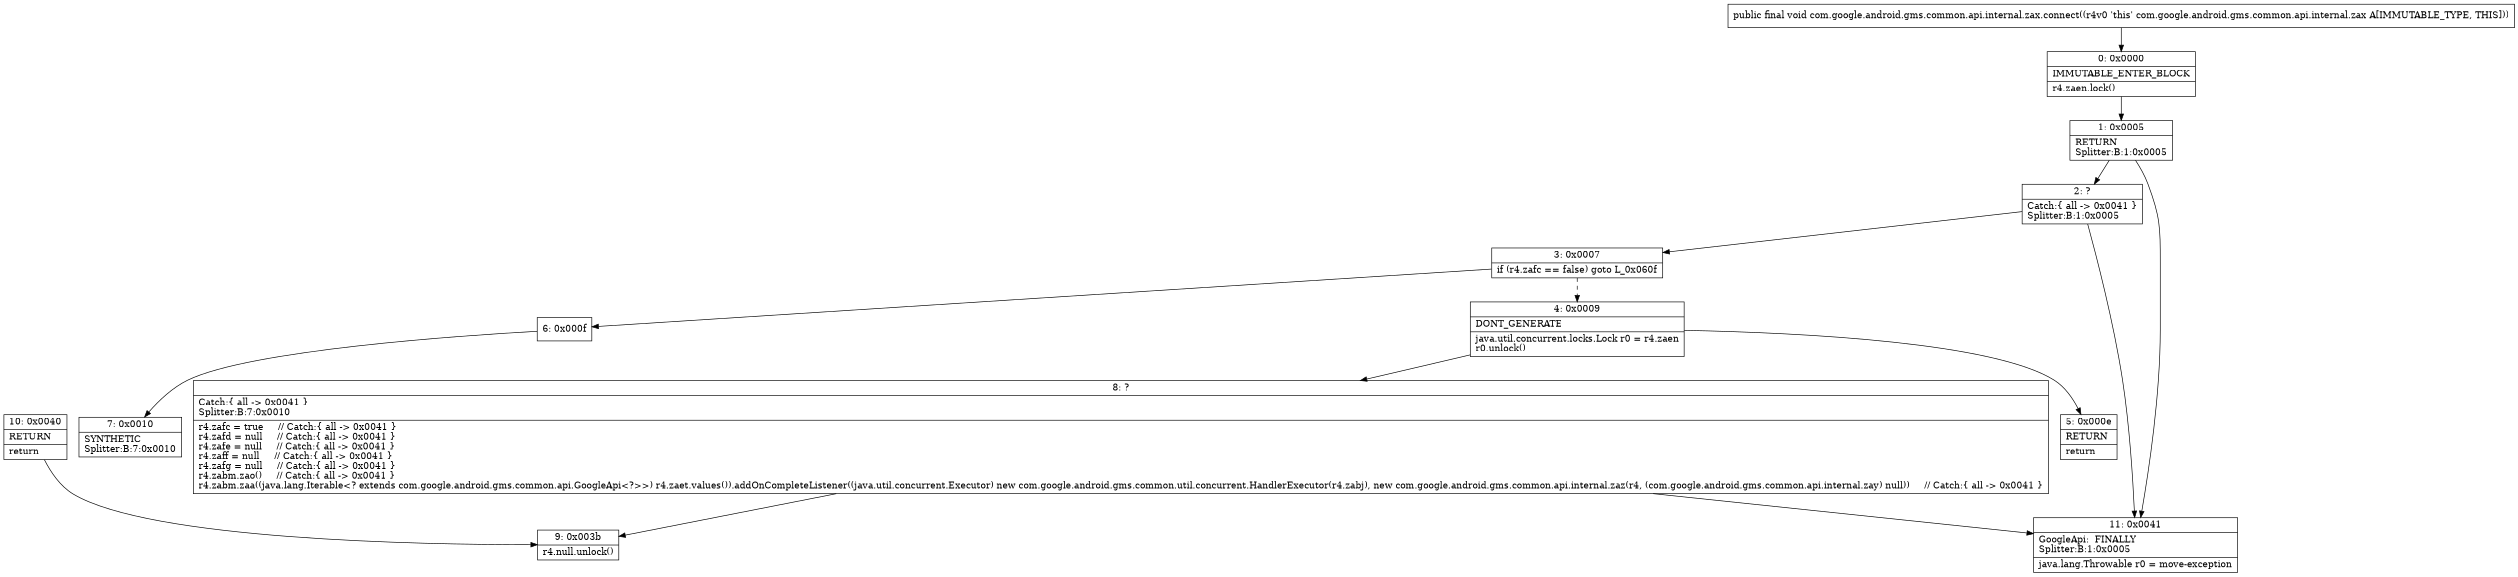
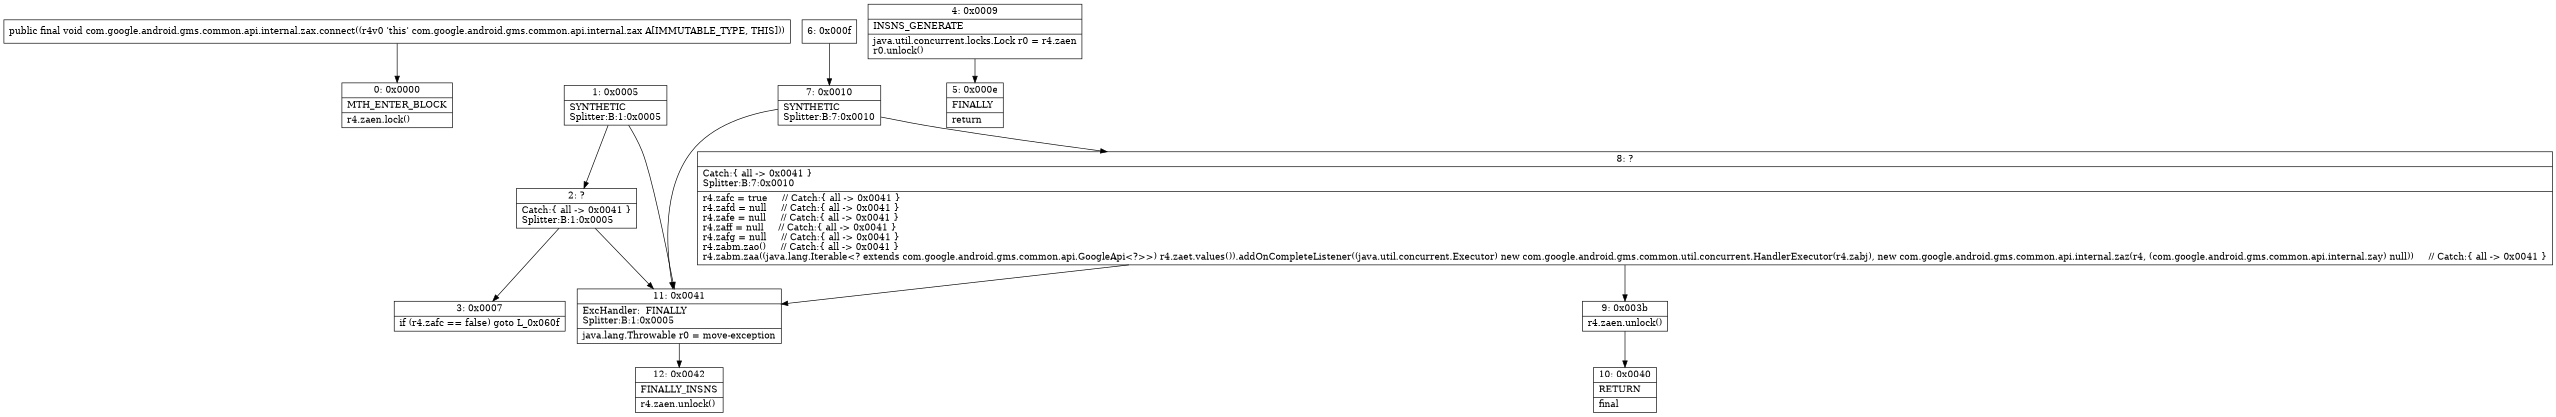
(2121, 74) -> (397, 105)
(2121, 105) -> none
(2096, 143) -> (598, 108)
none -> (682, 167)
(1577, 287) -> none
(1045, 298) -> none
(1519, 324) -> (918, 26)
(1419, 367) -> (991, 136)
none -> (679, 390)
(2087, 437) -> (973, 105)
(24, 452) -> (1609, 405)
(277, 535) -> (1625, 346)
(2087, 540) -> (635, 311)
(578, 552) -> (1625, 323)
